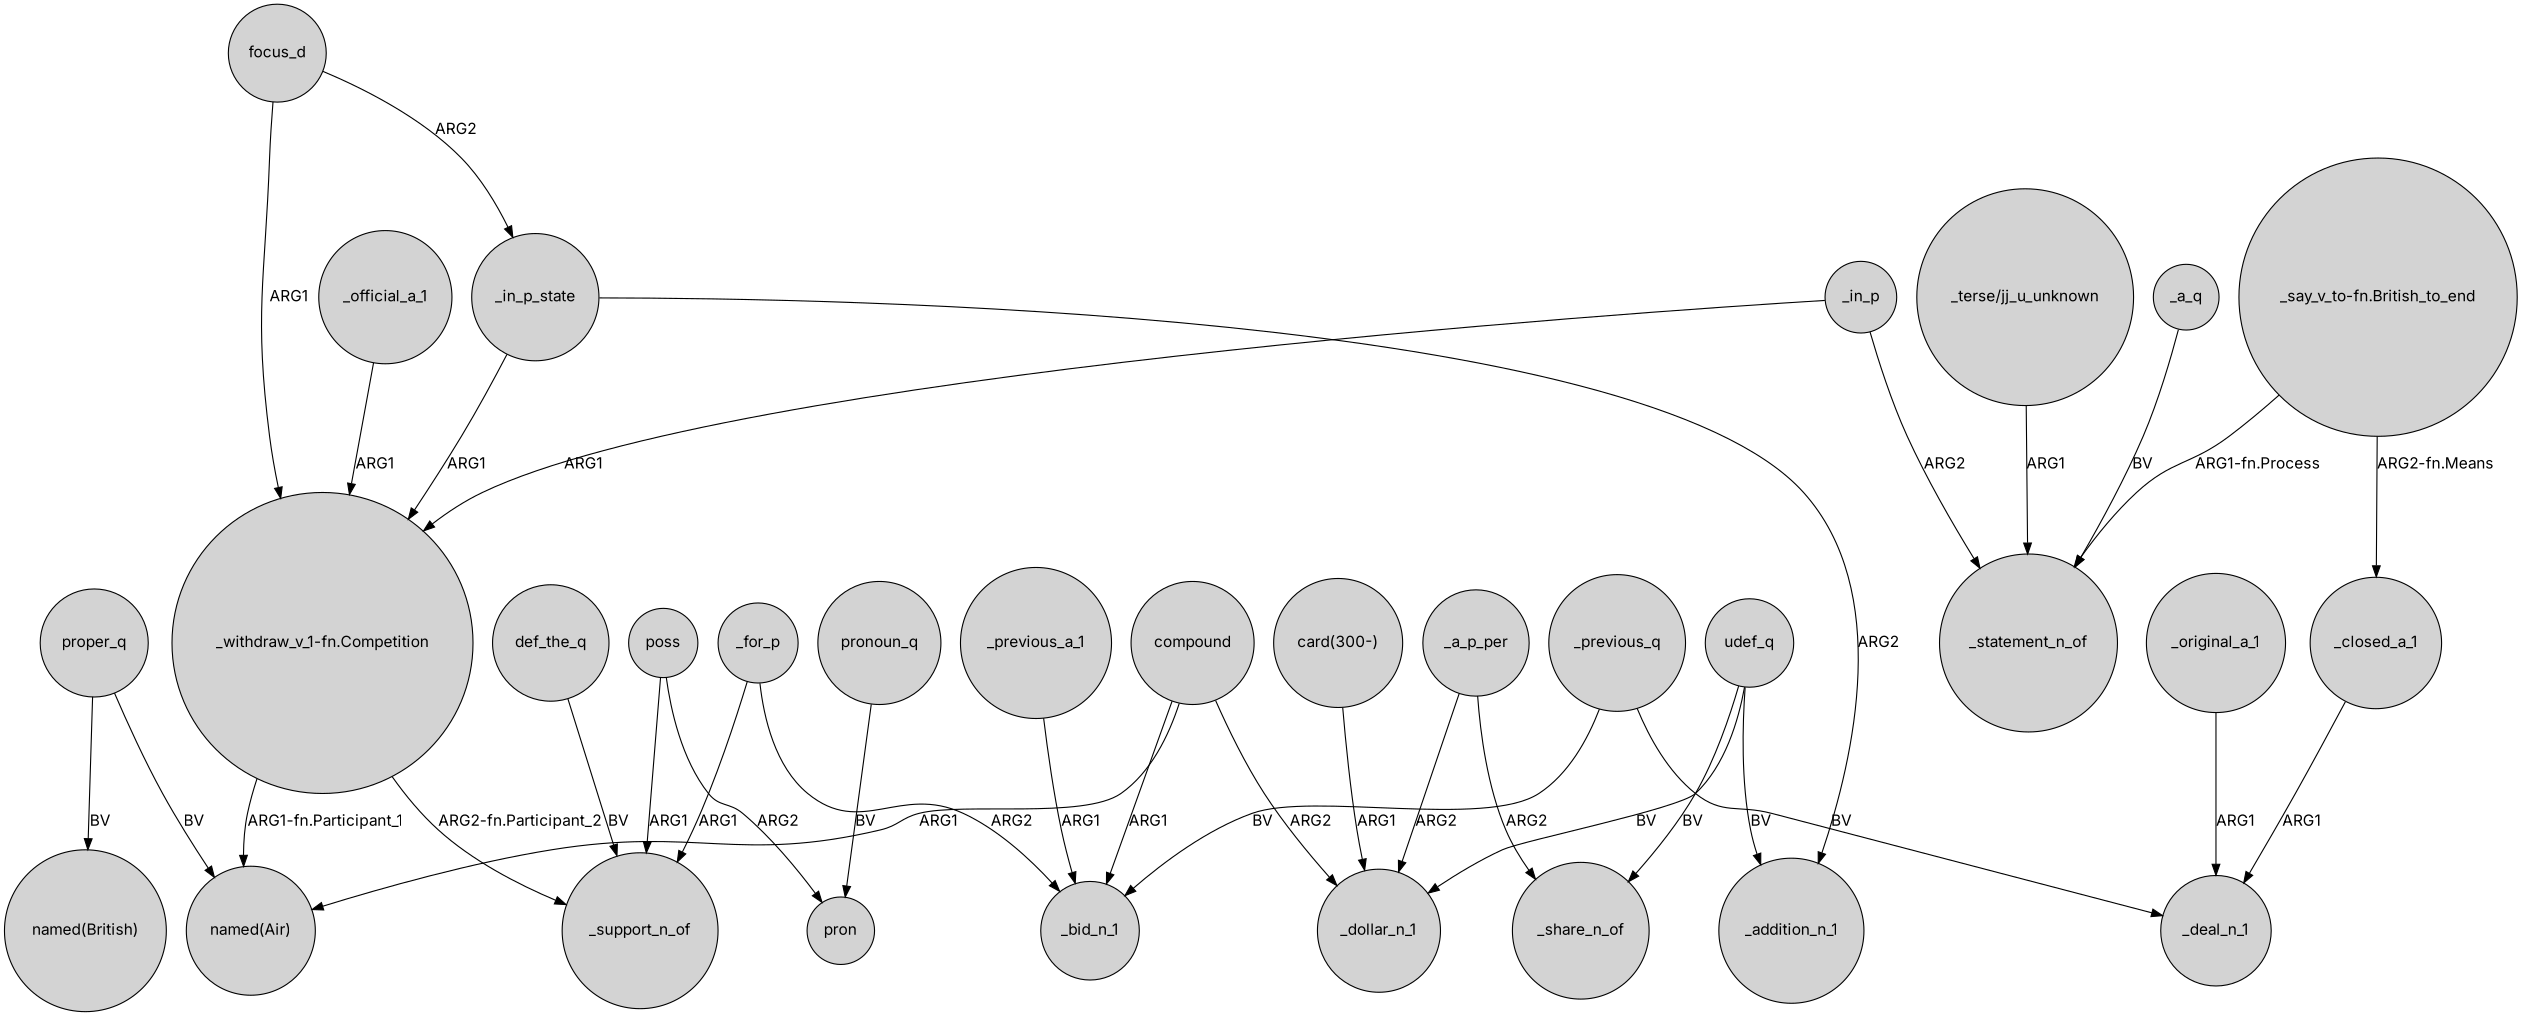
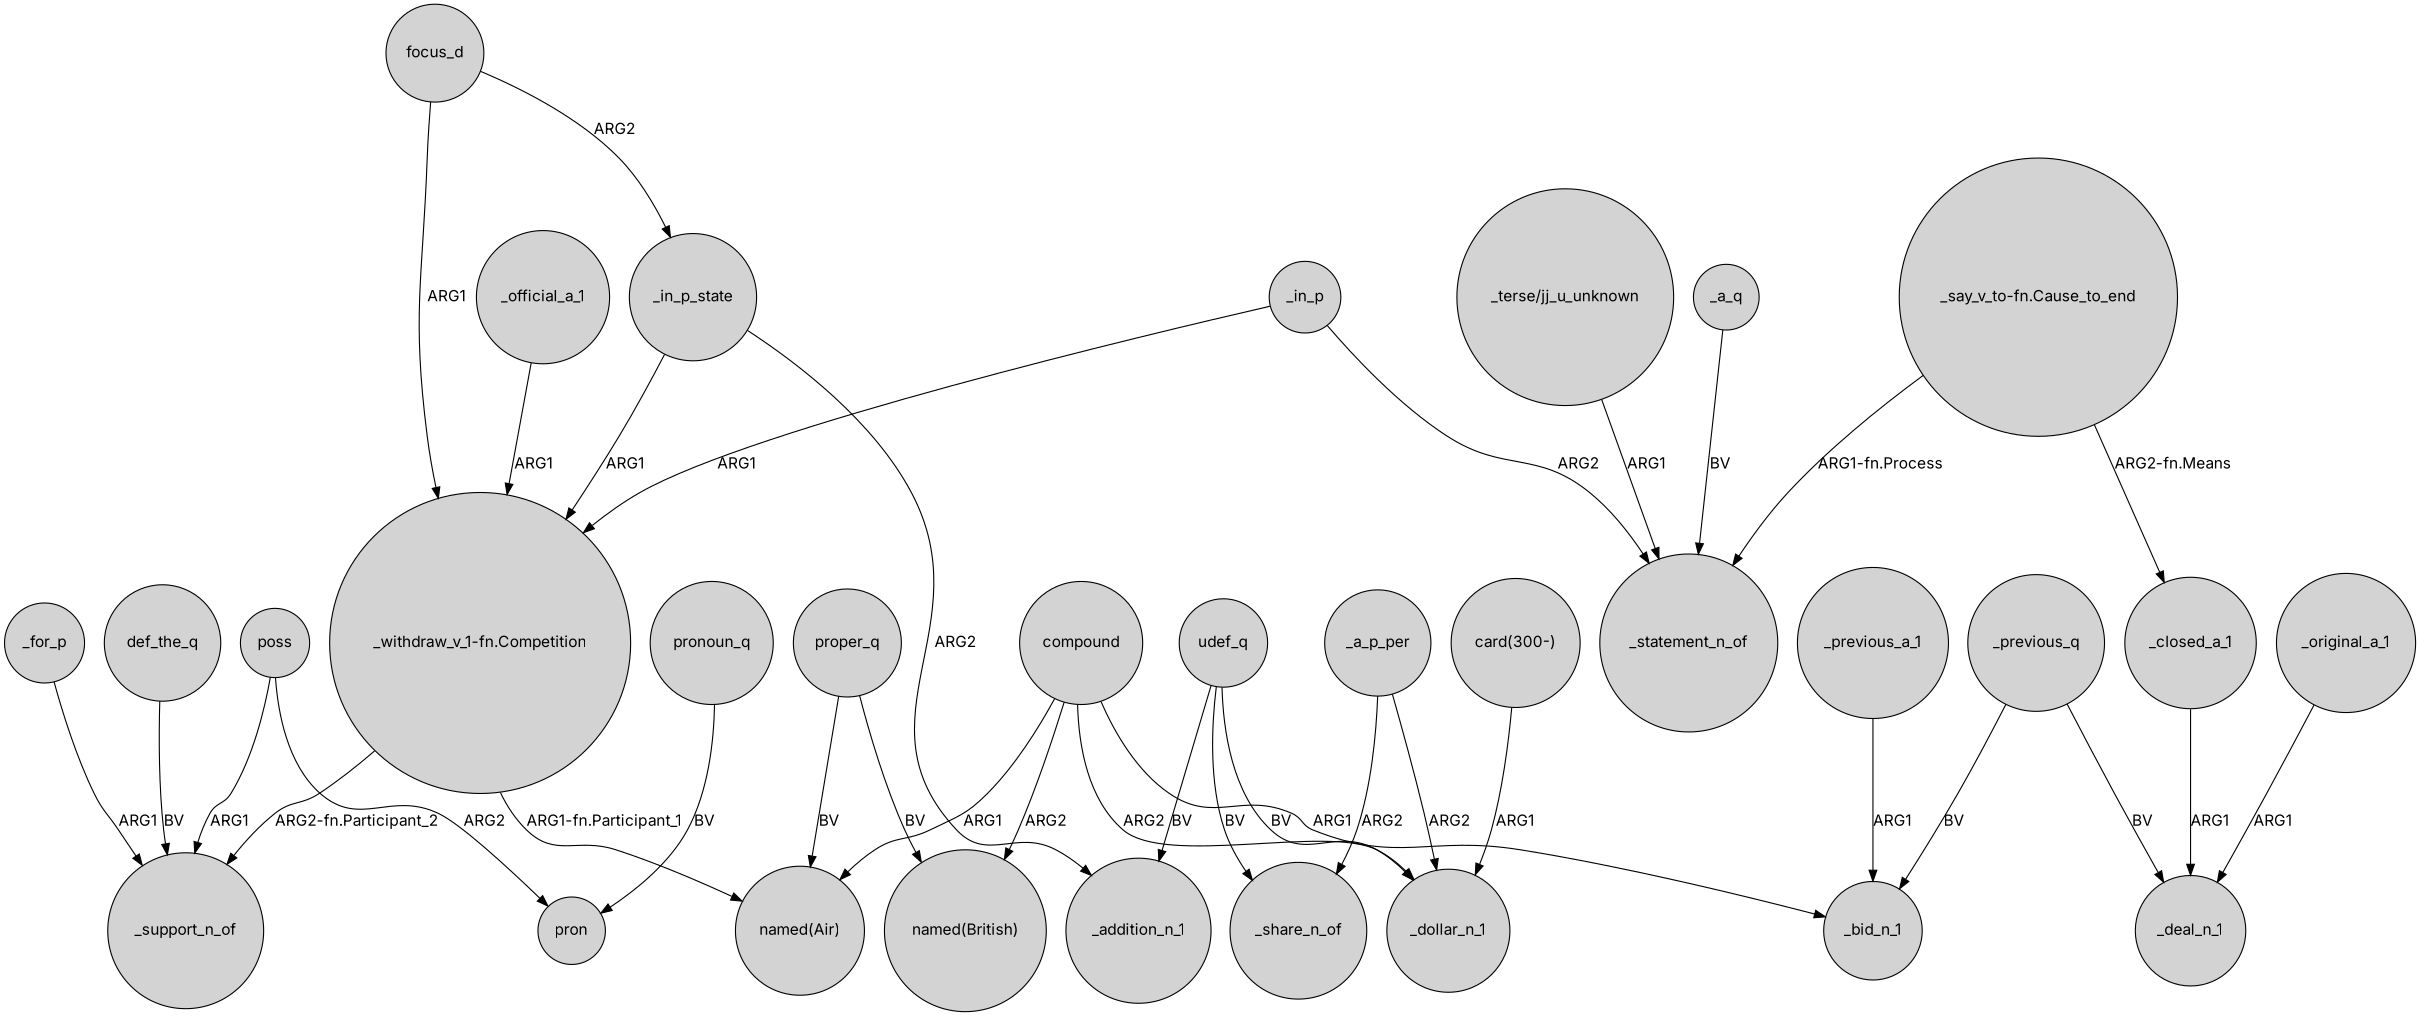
(2378, 297) -> (2038, 297)
none -> (1039, 777)
(879, 809) -> none
